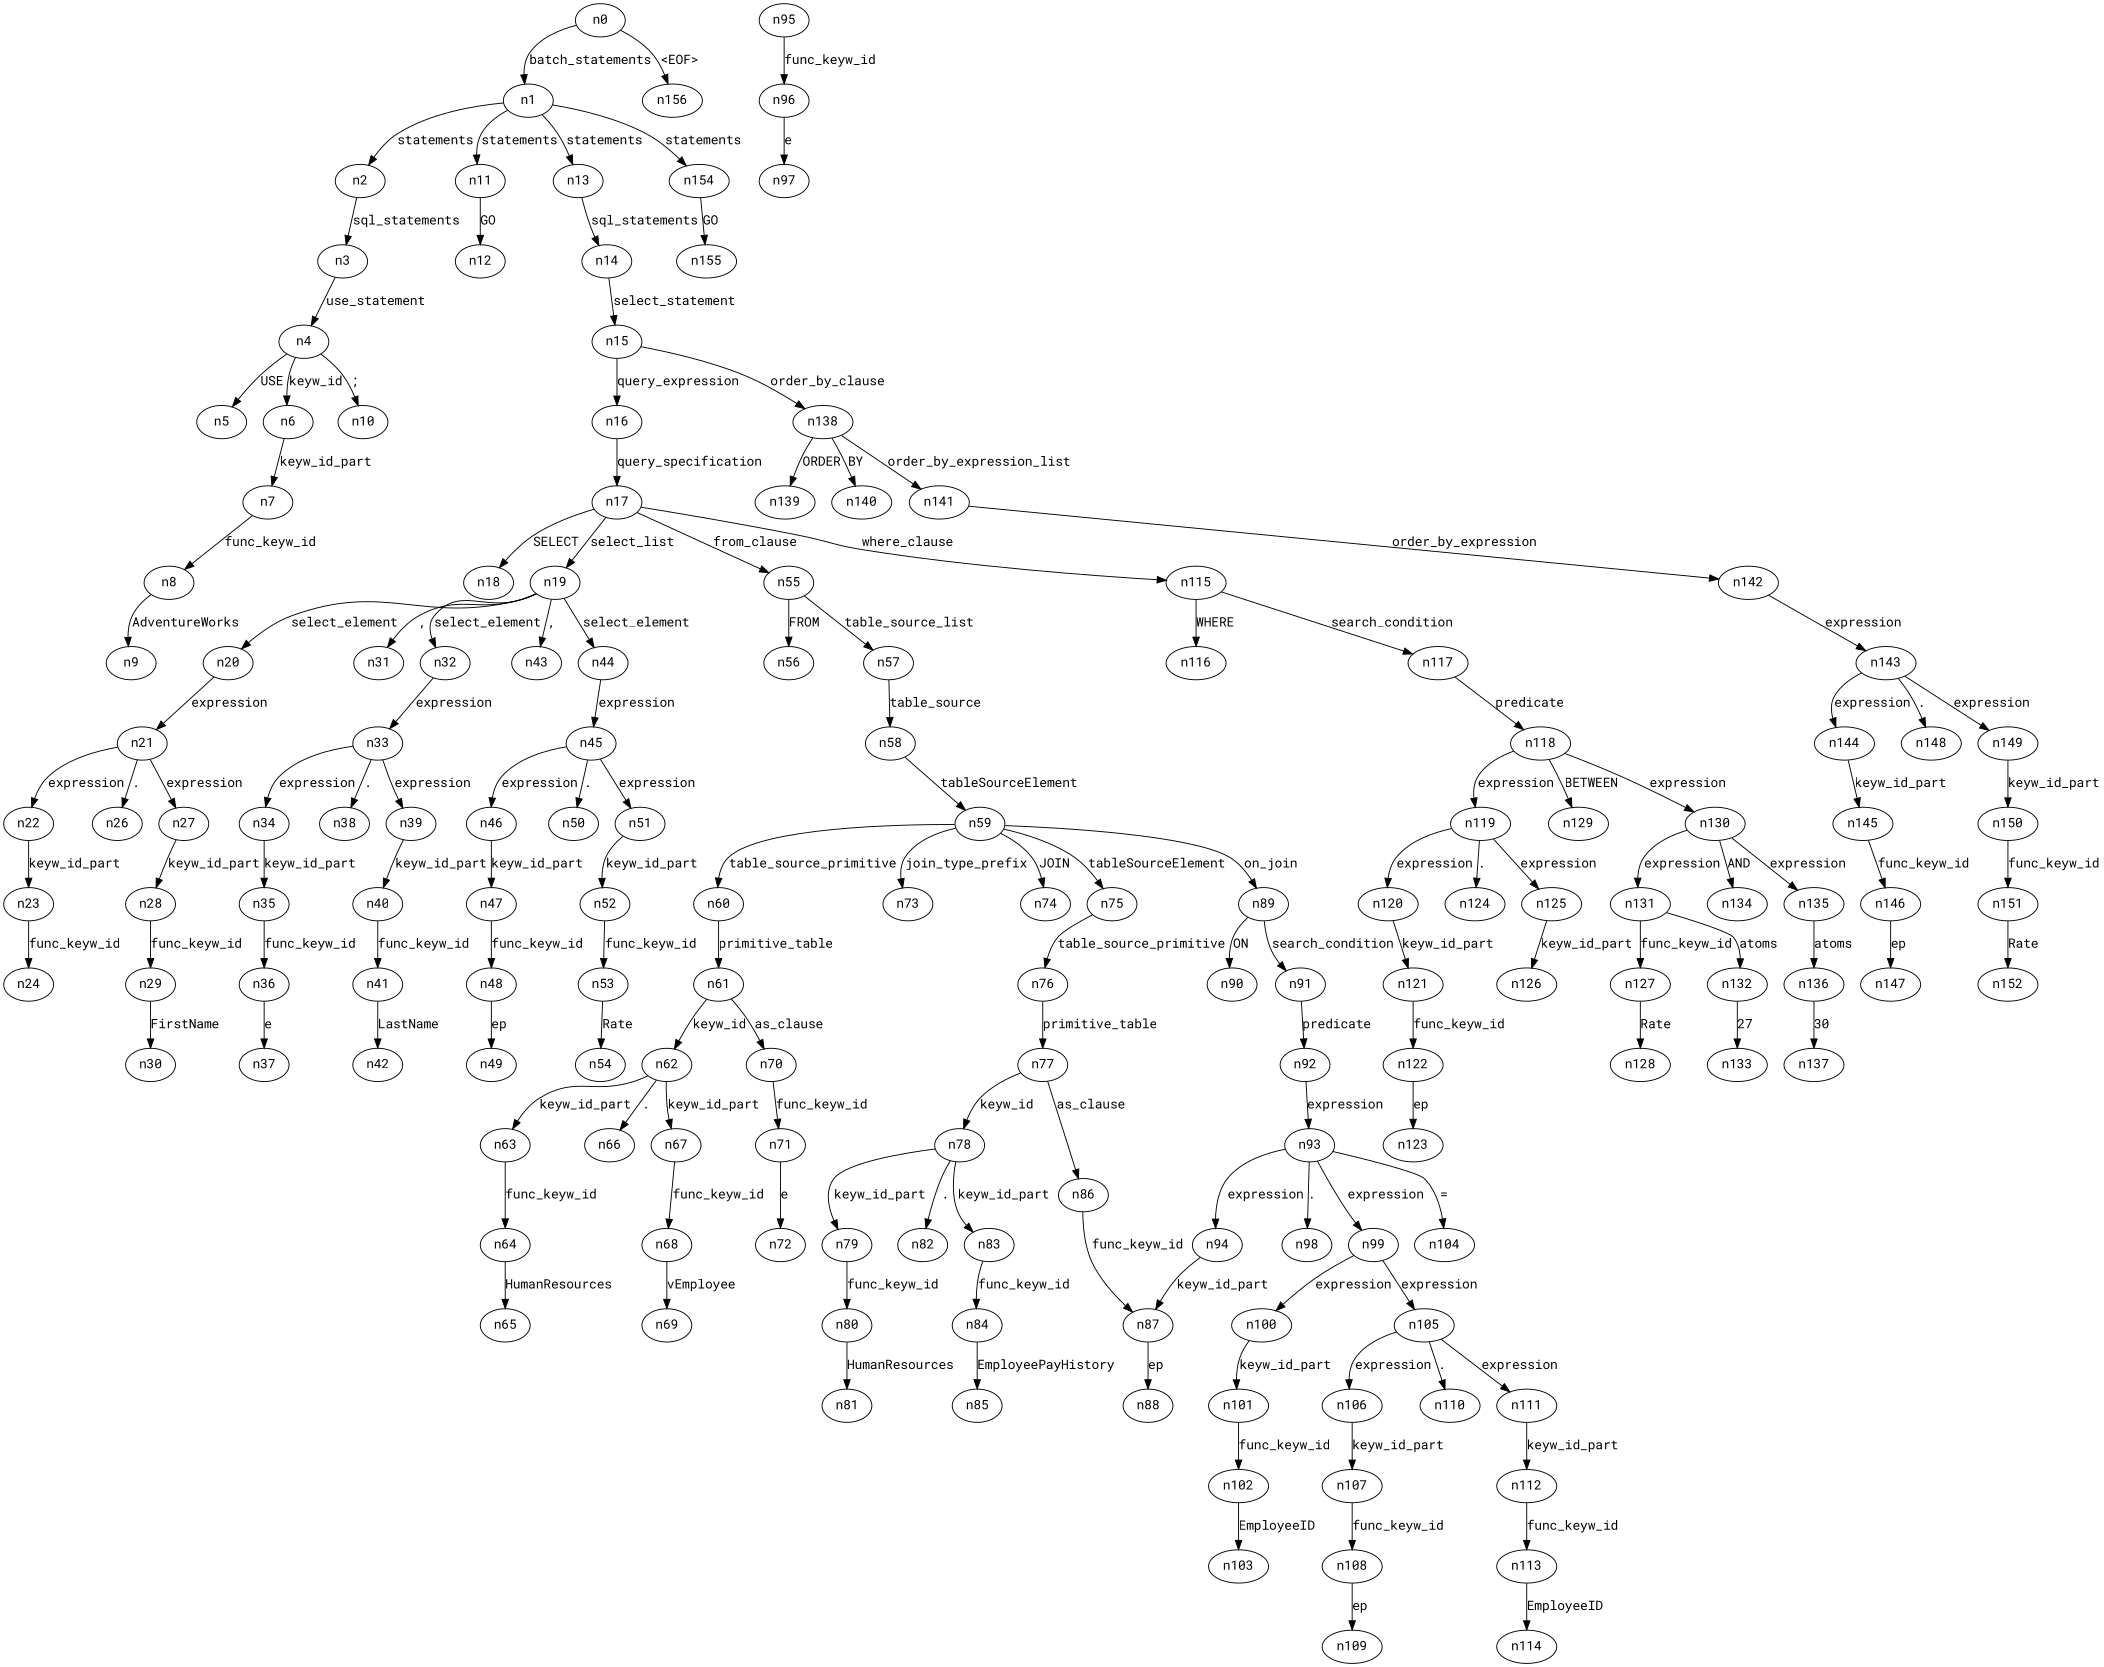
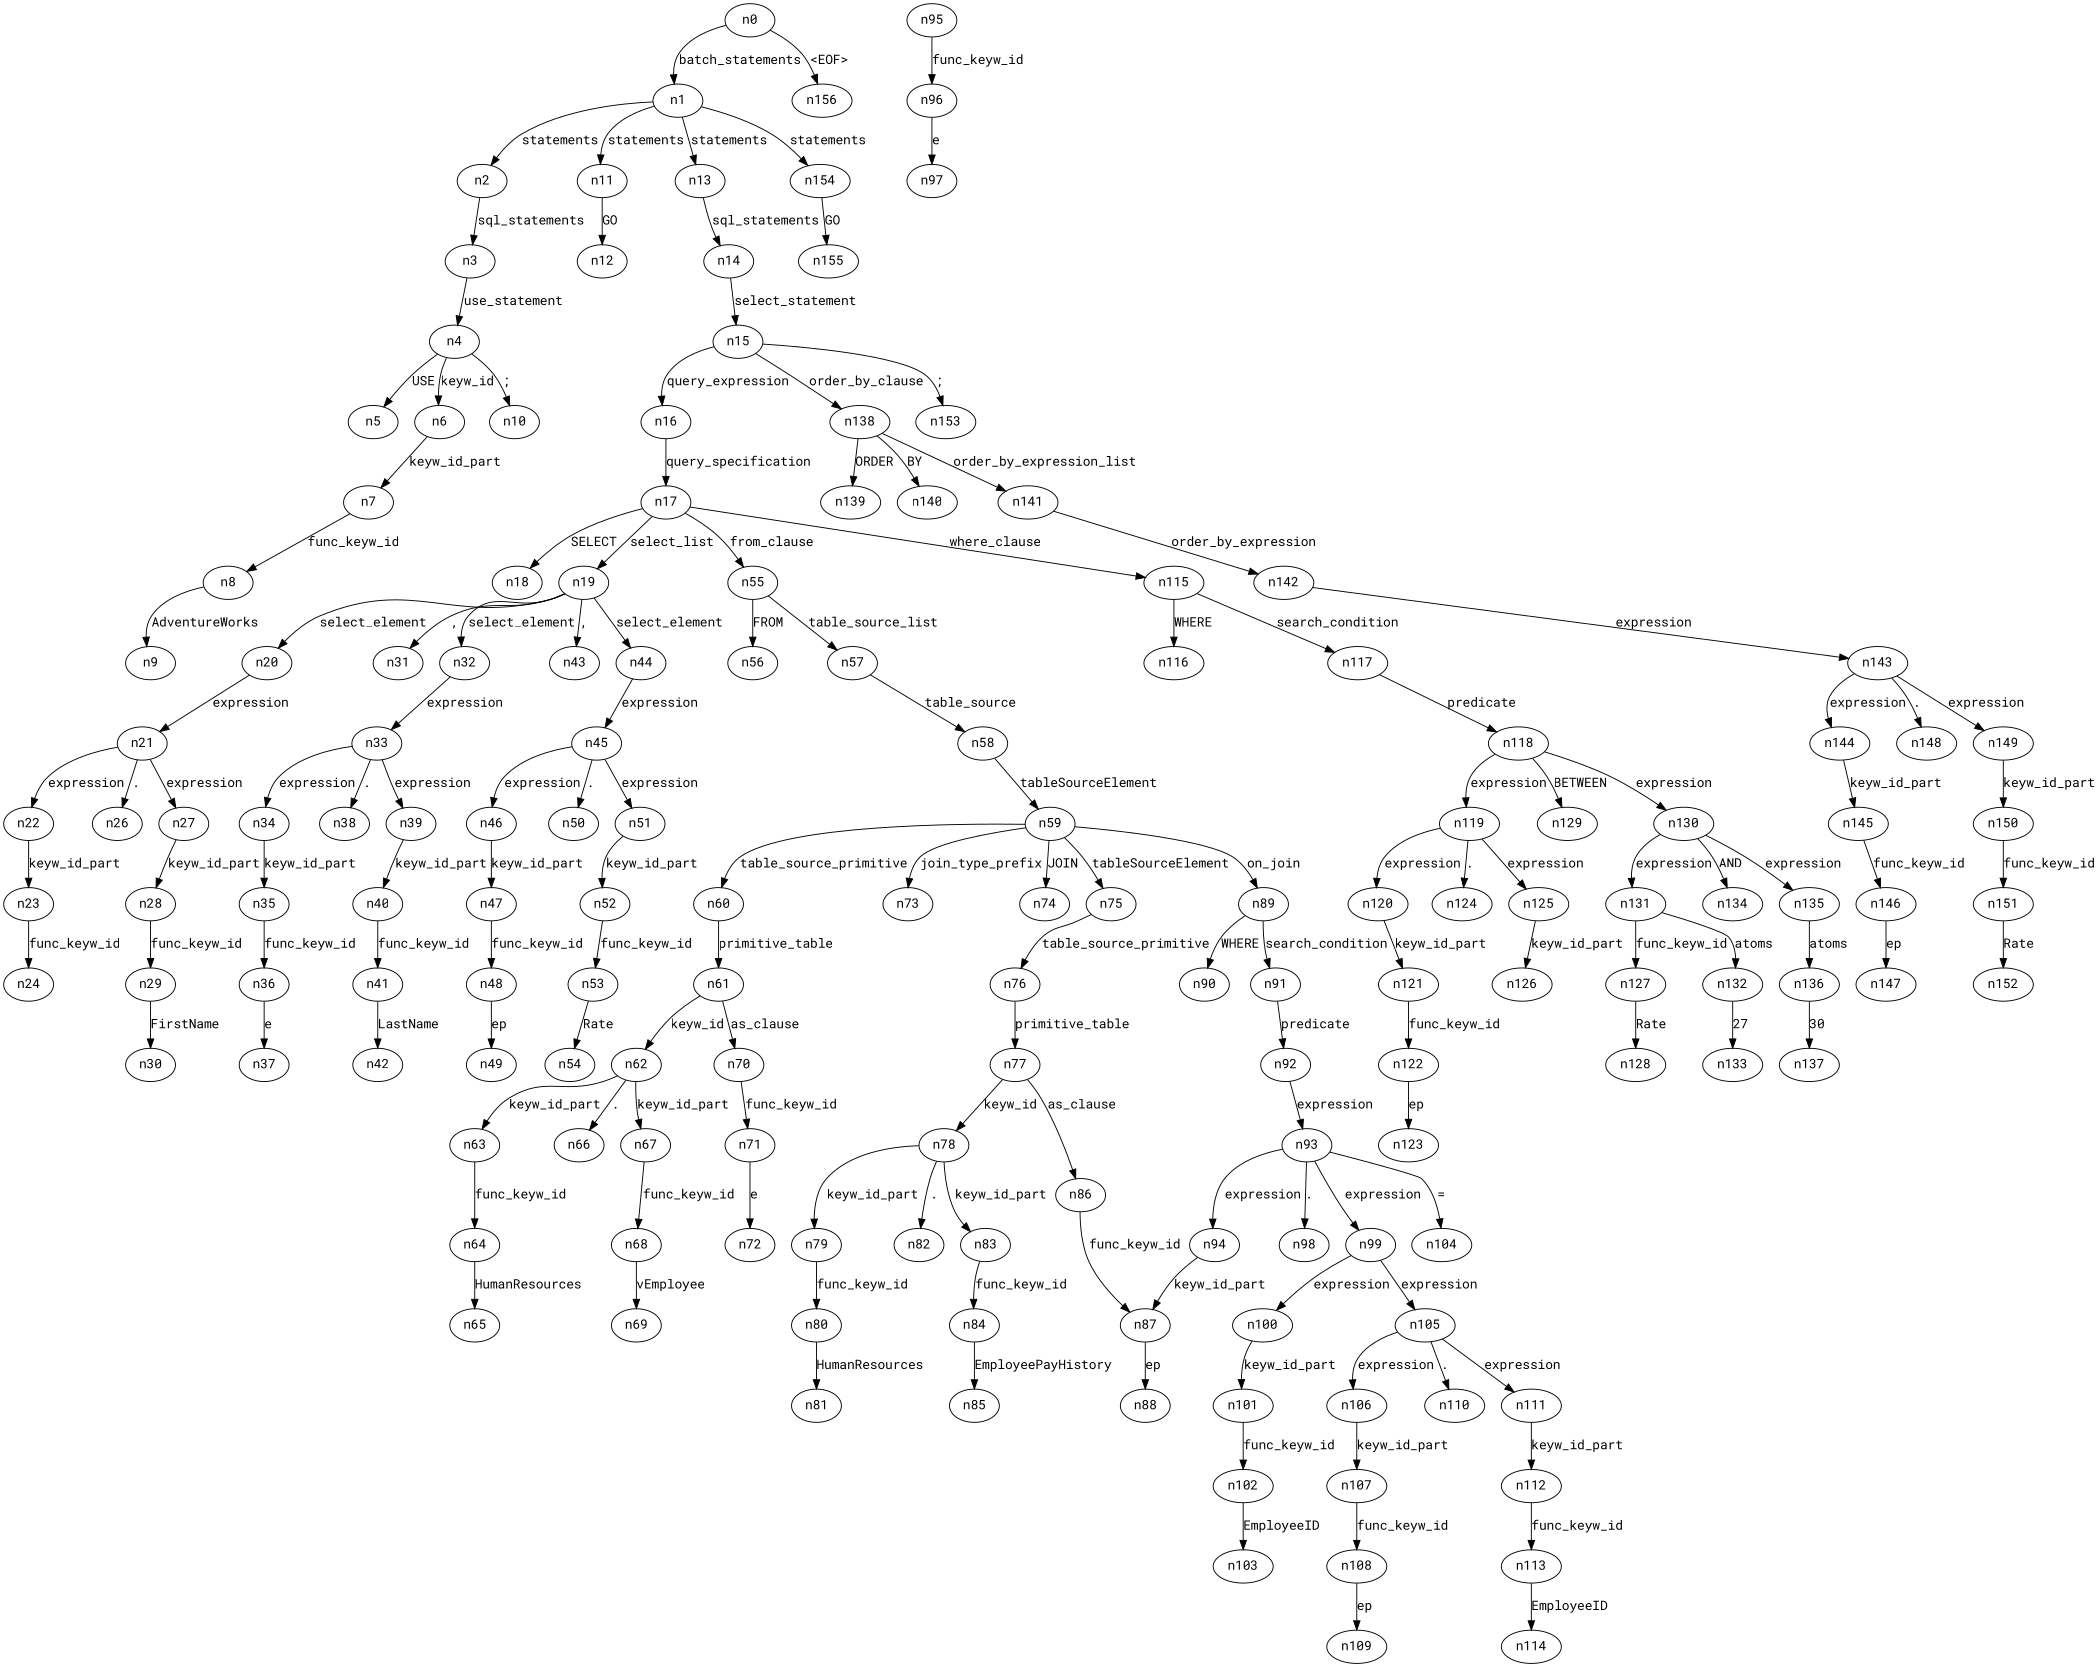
none -> (946, 422)
(1241, 944) -> (1240, 944)
